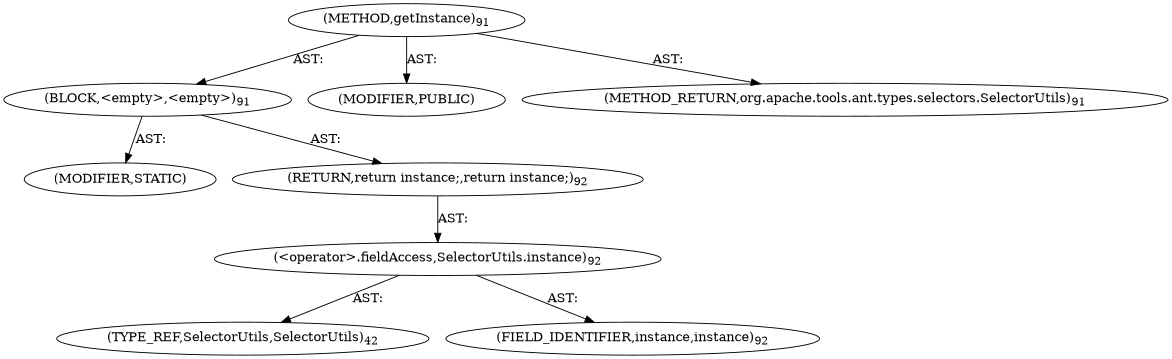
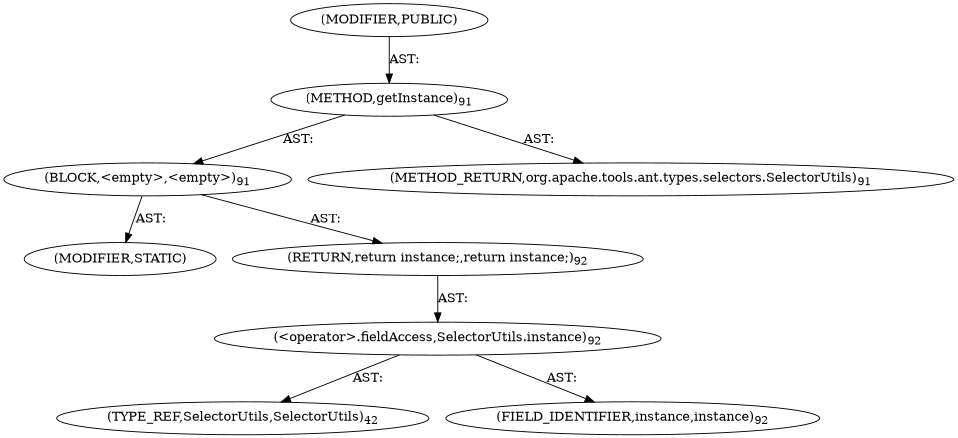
(407, 55) -> (389, 55)
